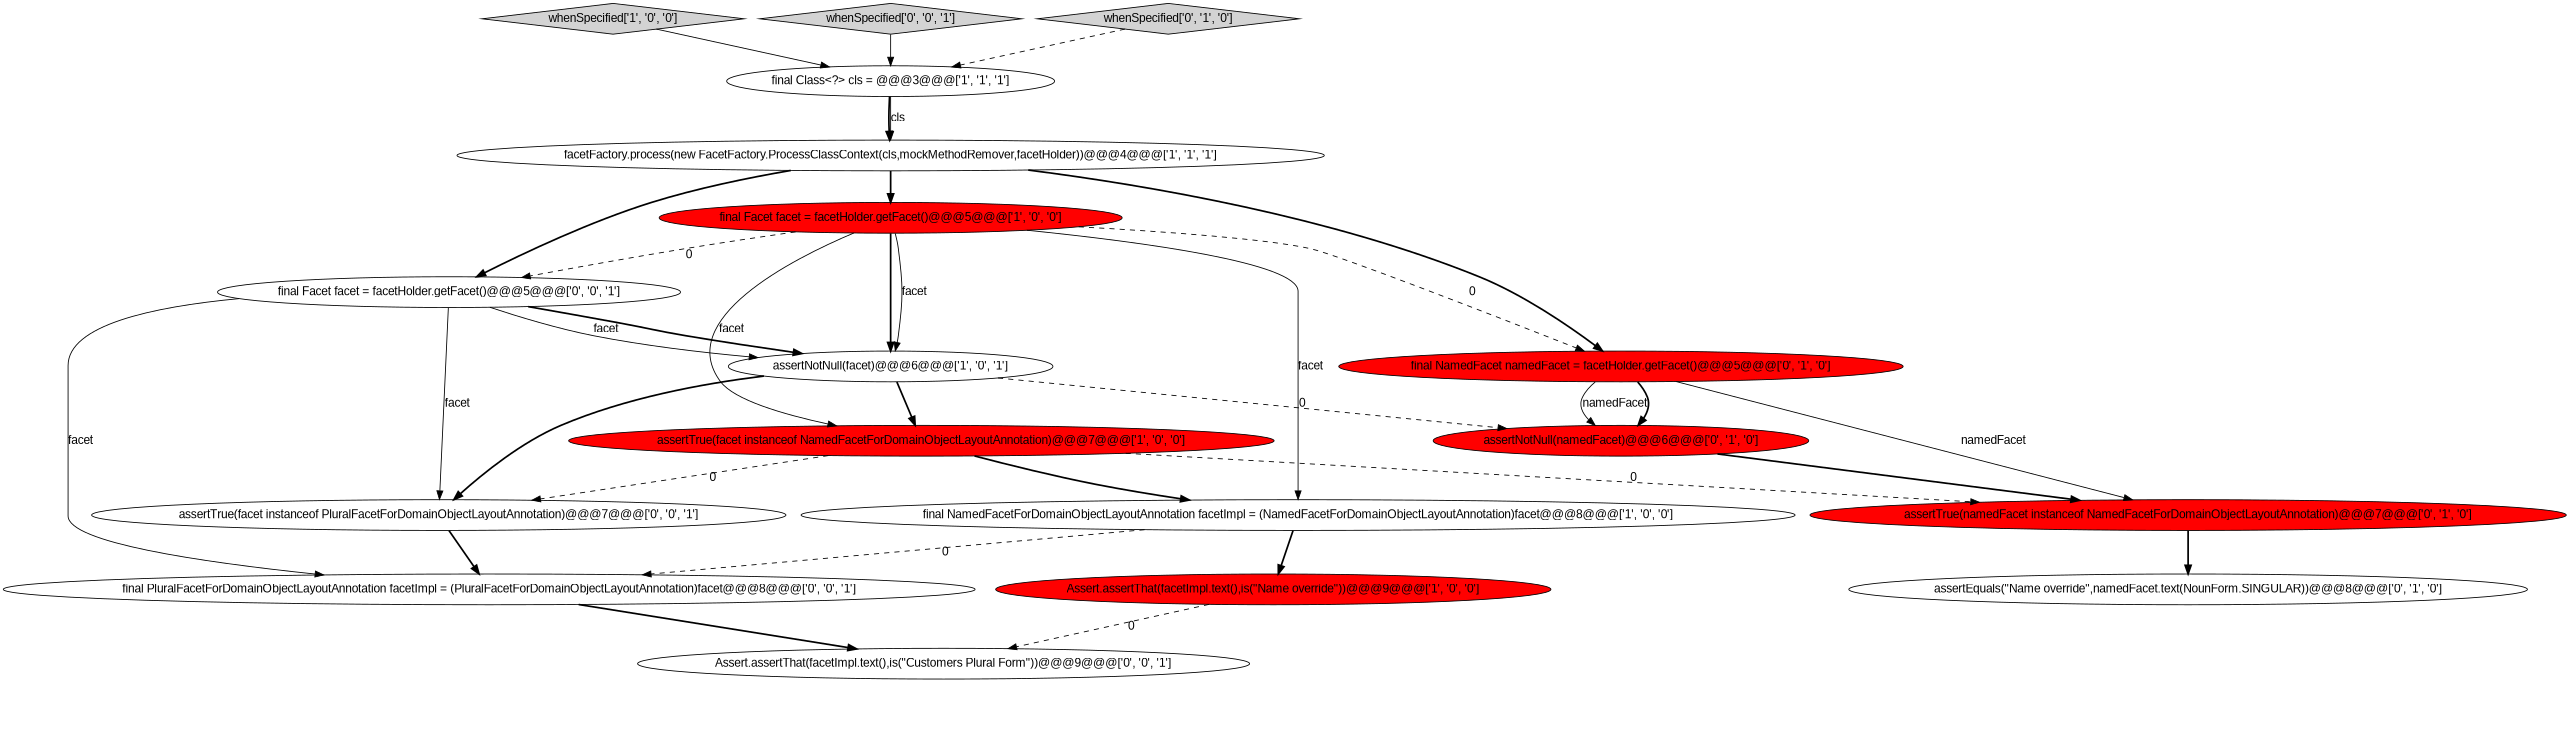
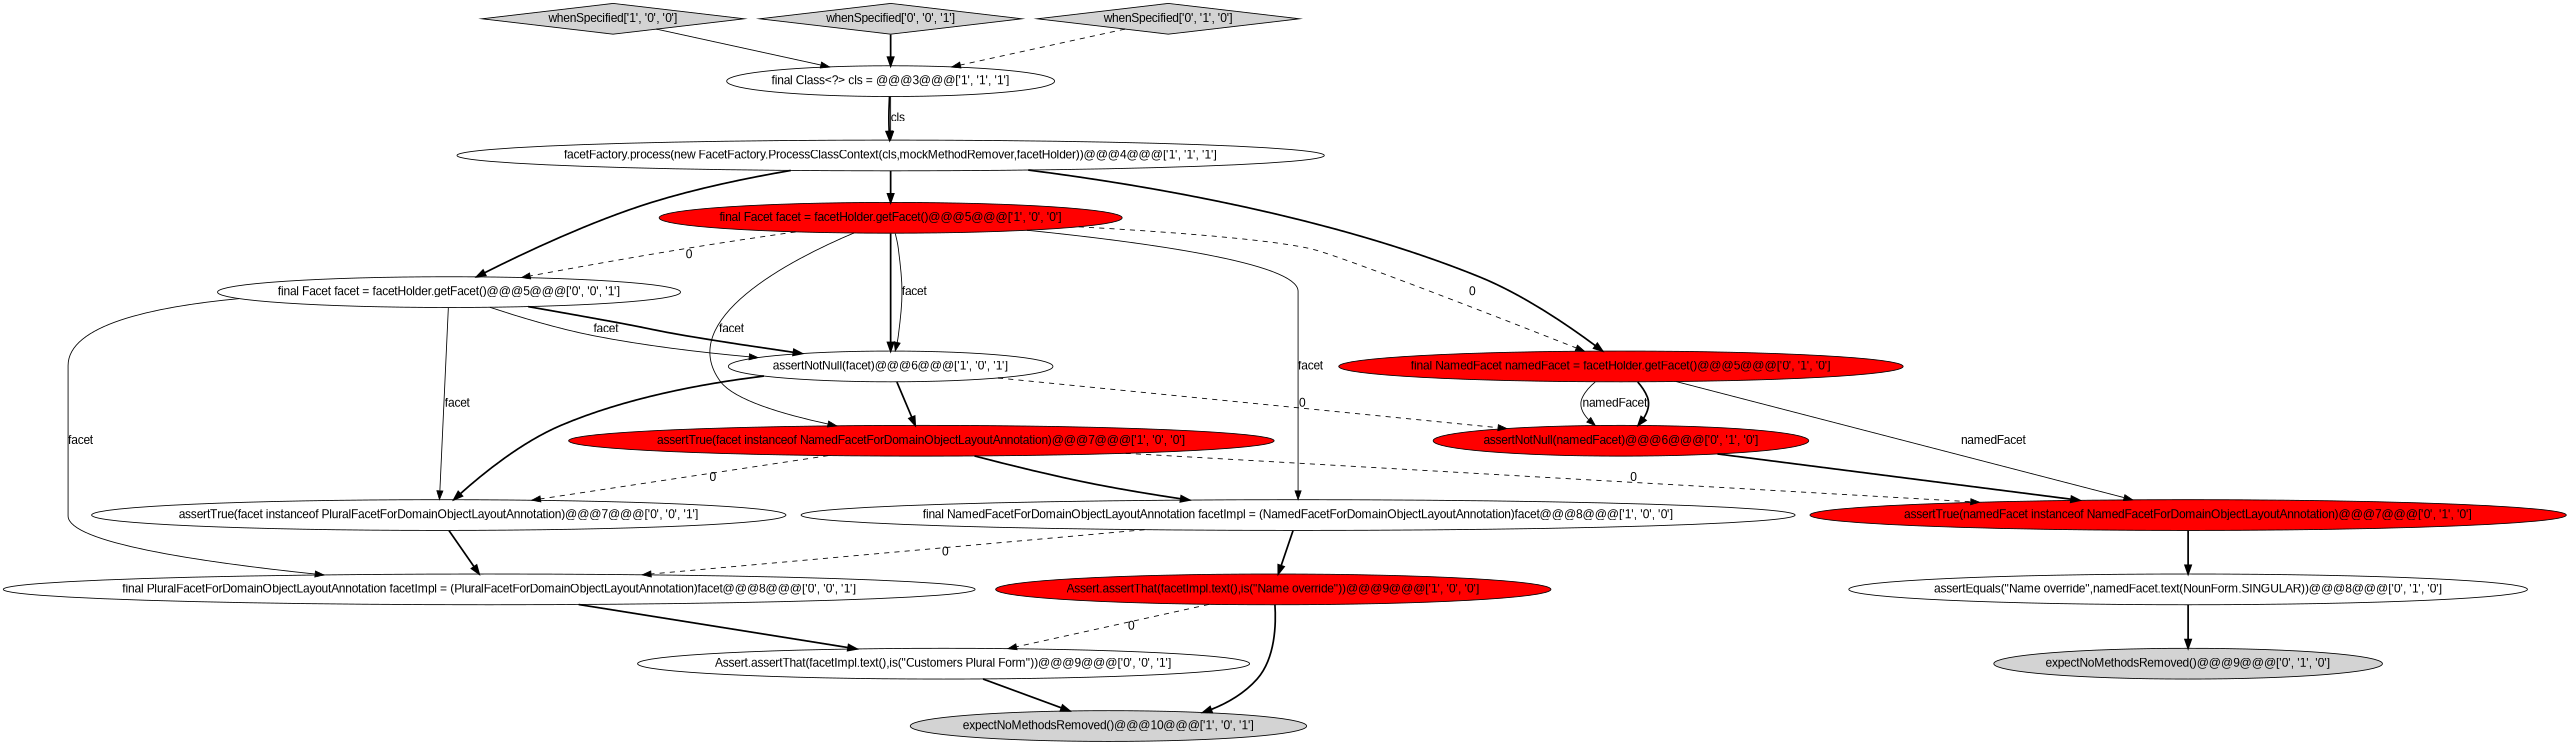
(891, 46) -> (891, 46)
none -> (2188, 664)
none -> (1108, 726)
